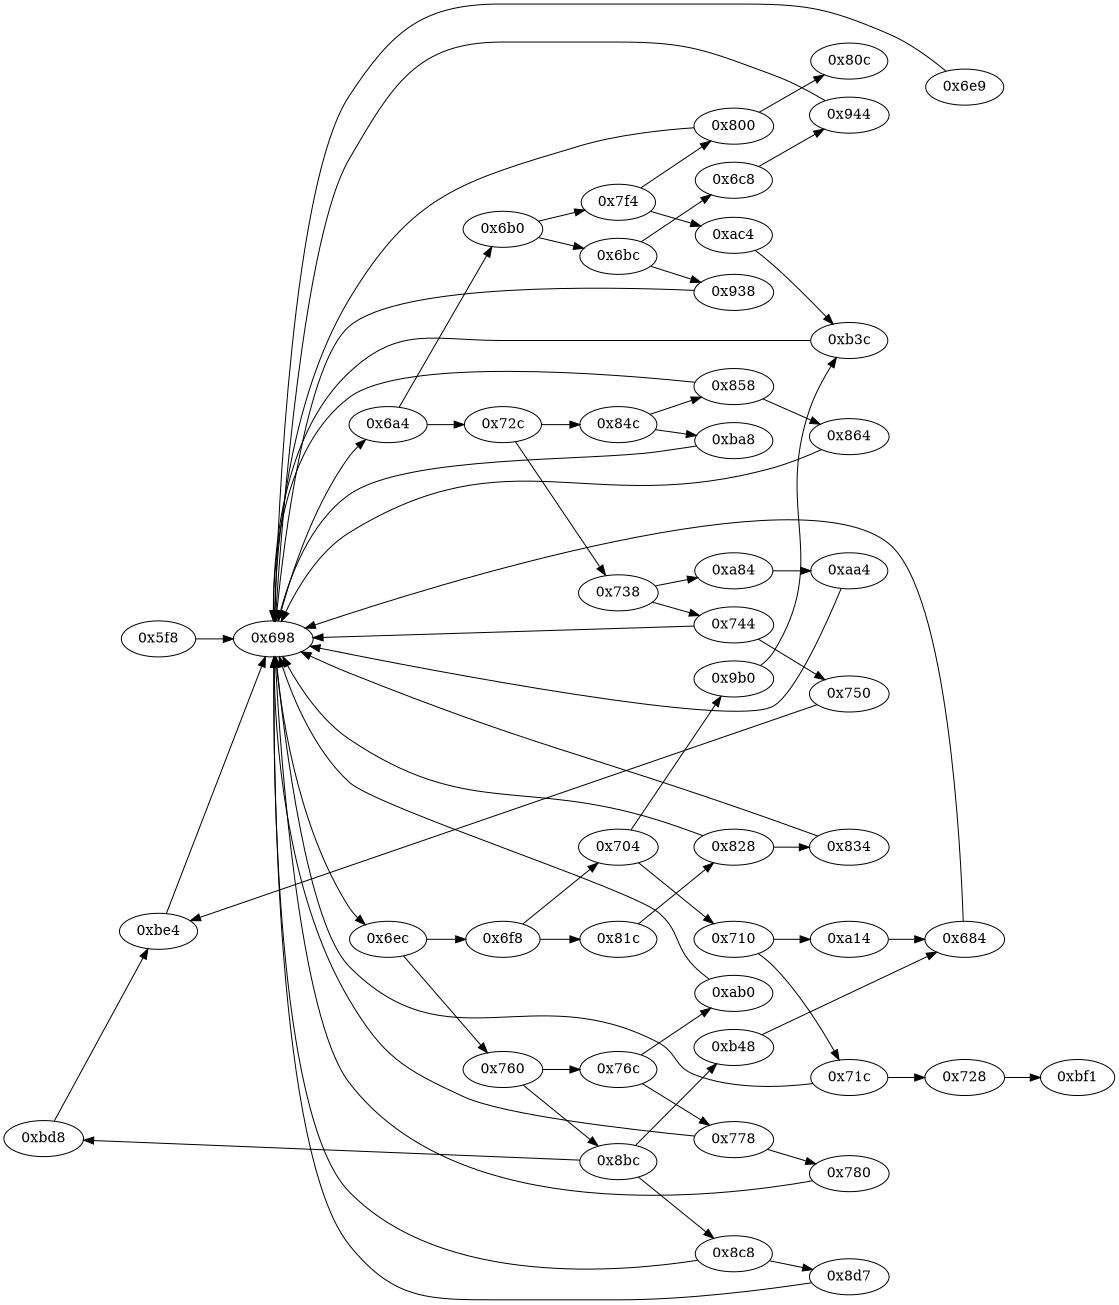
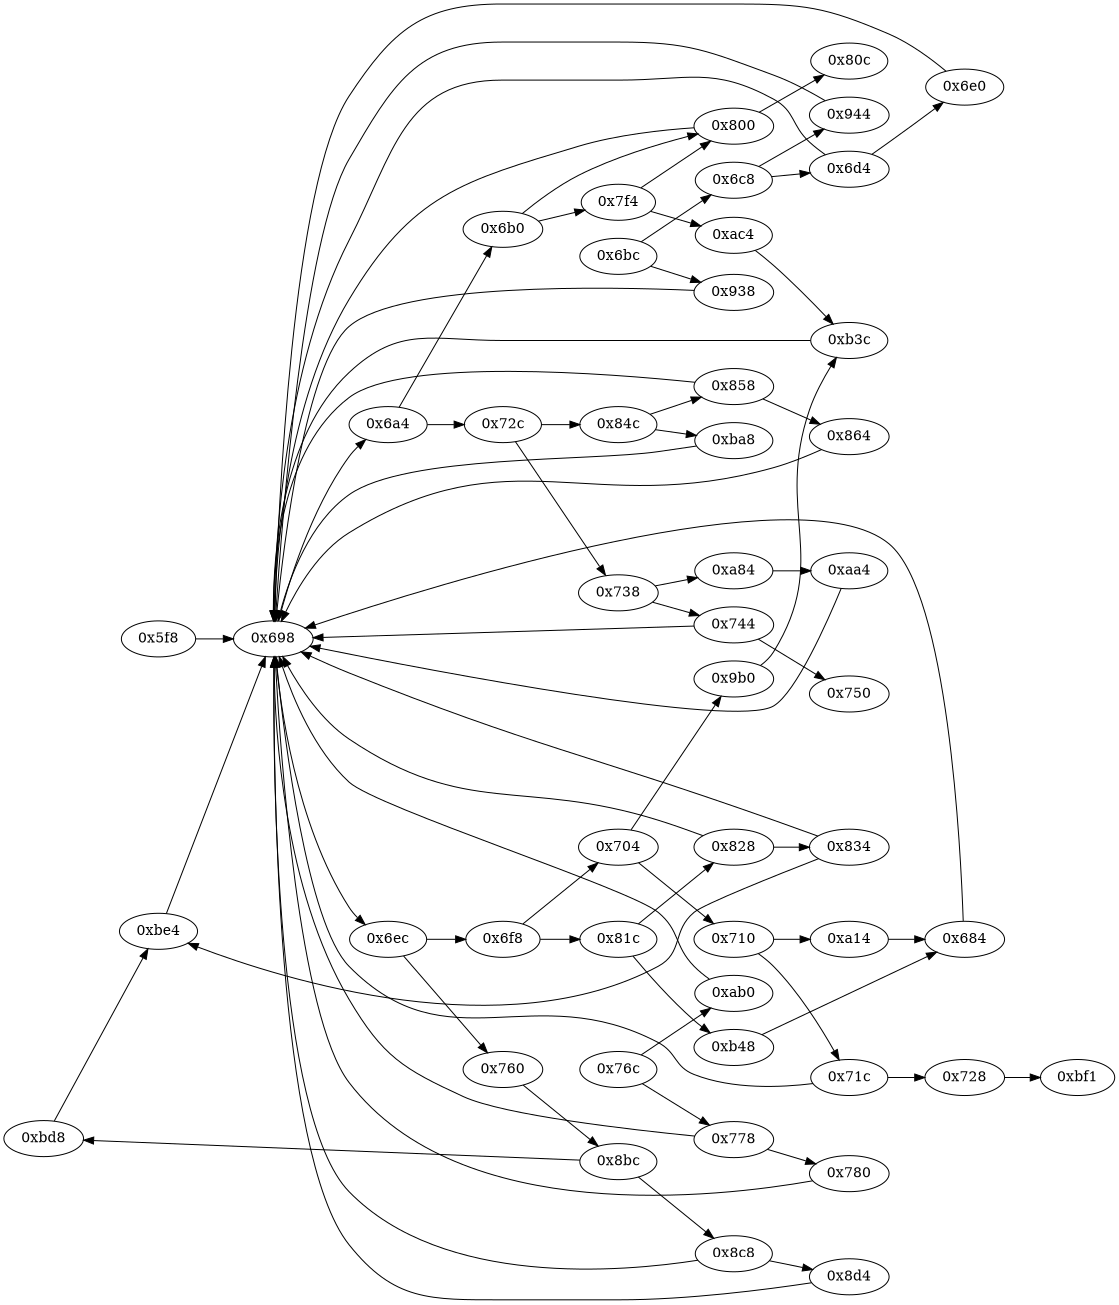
(965, 87) -> (965, 87)
none -> (849, 169)
(556, 242) -> (600, 165)
(509, 811) -> (528, 1003)
(556, 1070) -> none
(671, 1110) -> (666, 993)
(849, 1277) -> (849, 1277)
